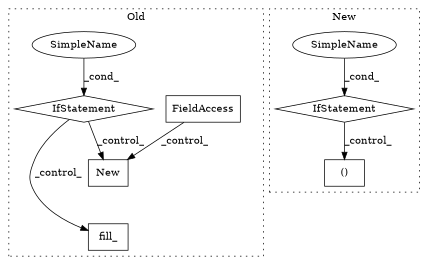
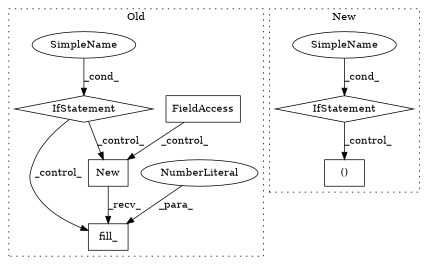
none -> (199, 173)
none -> (108, 201)
